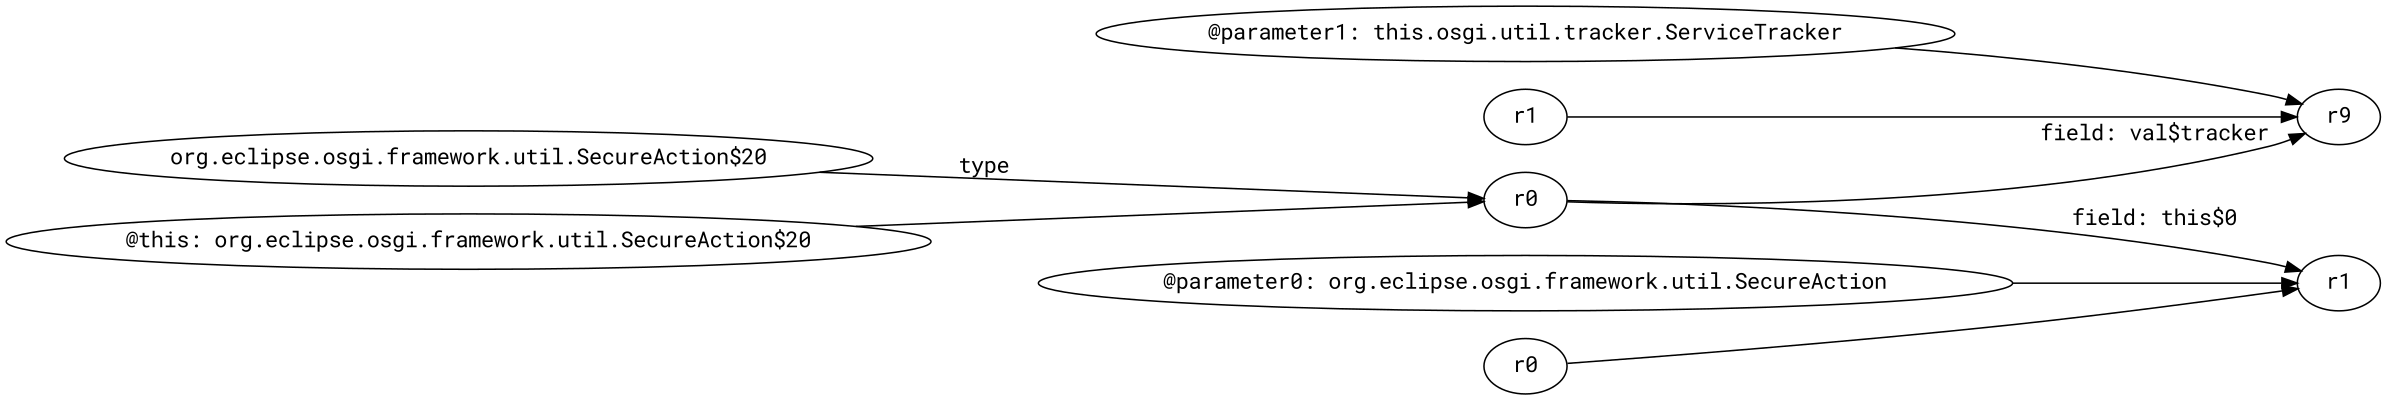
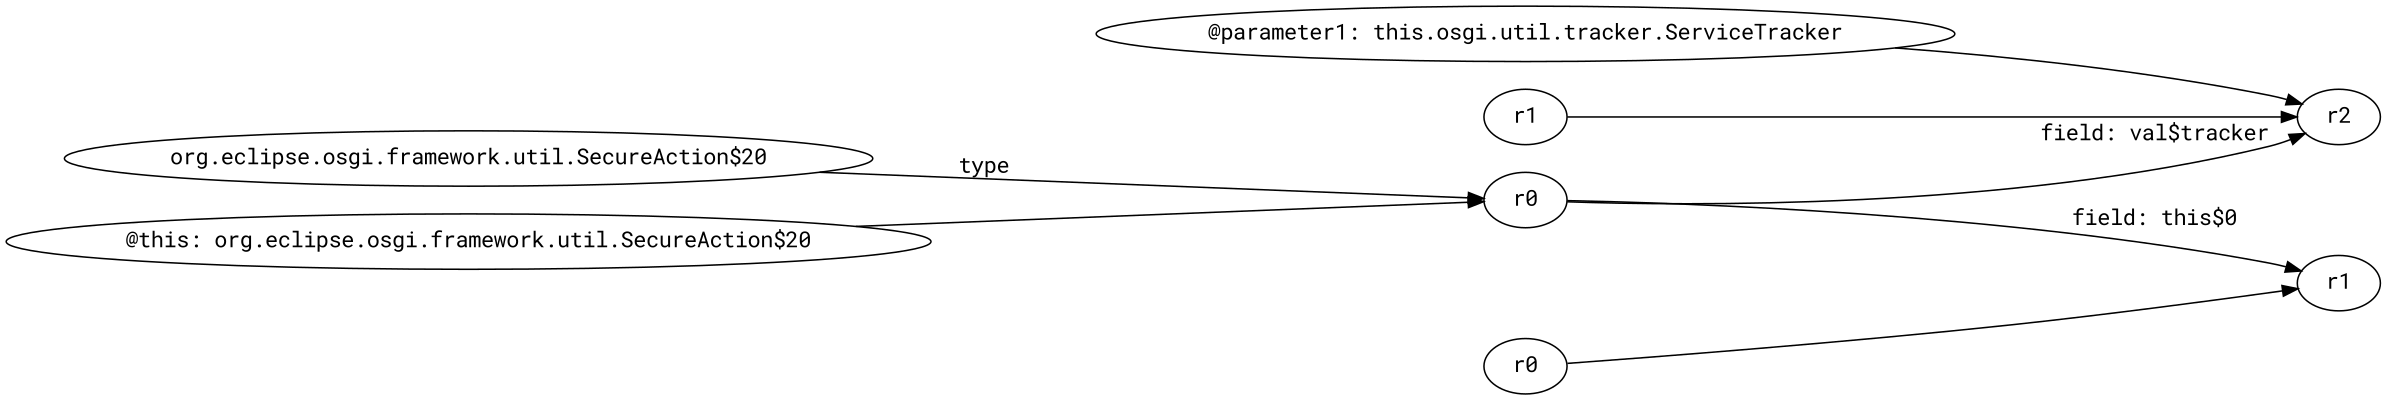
(2339, 117) -> (2339, 117)
(1526, 283) -> none
